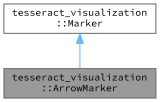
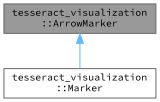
(80, 56) -> (80, 56)
